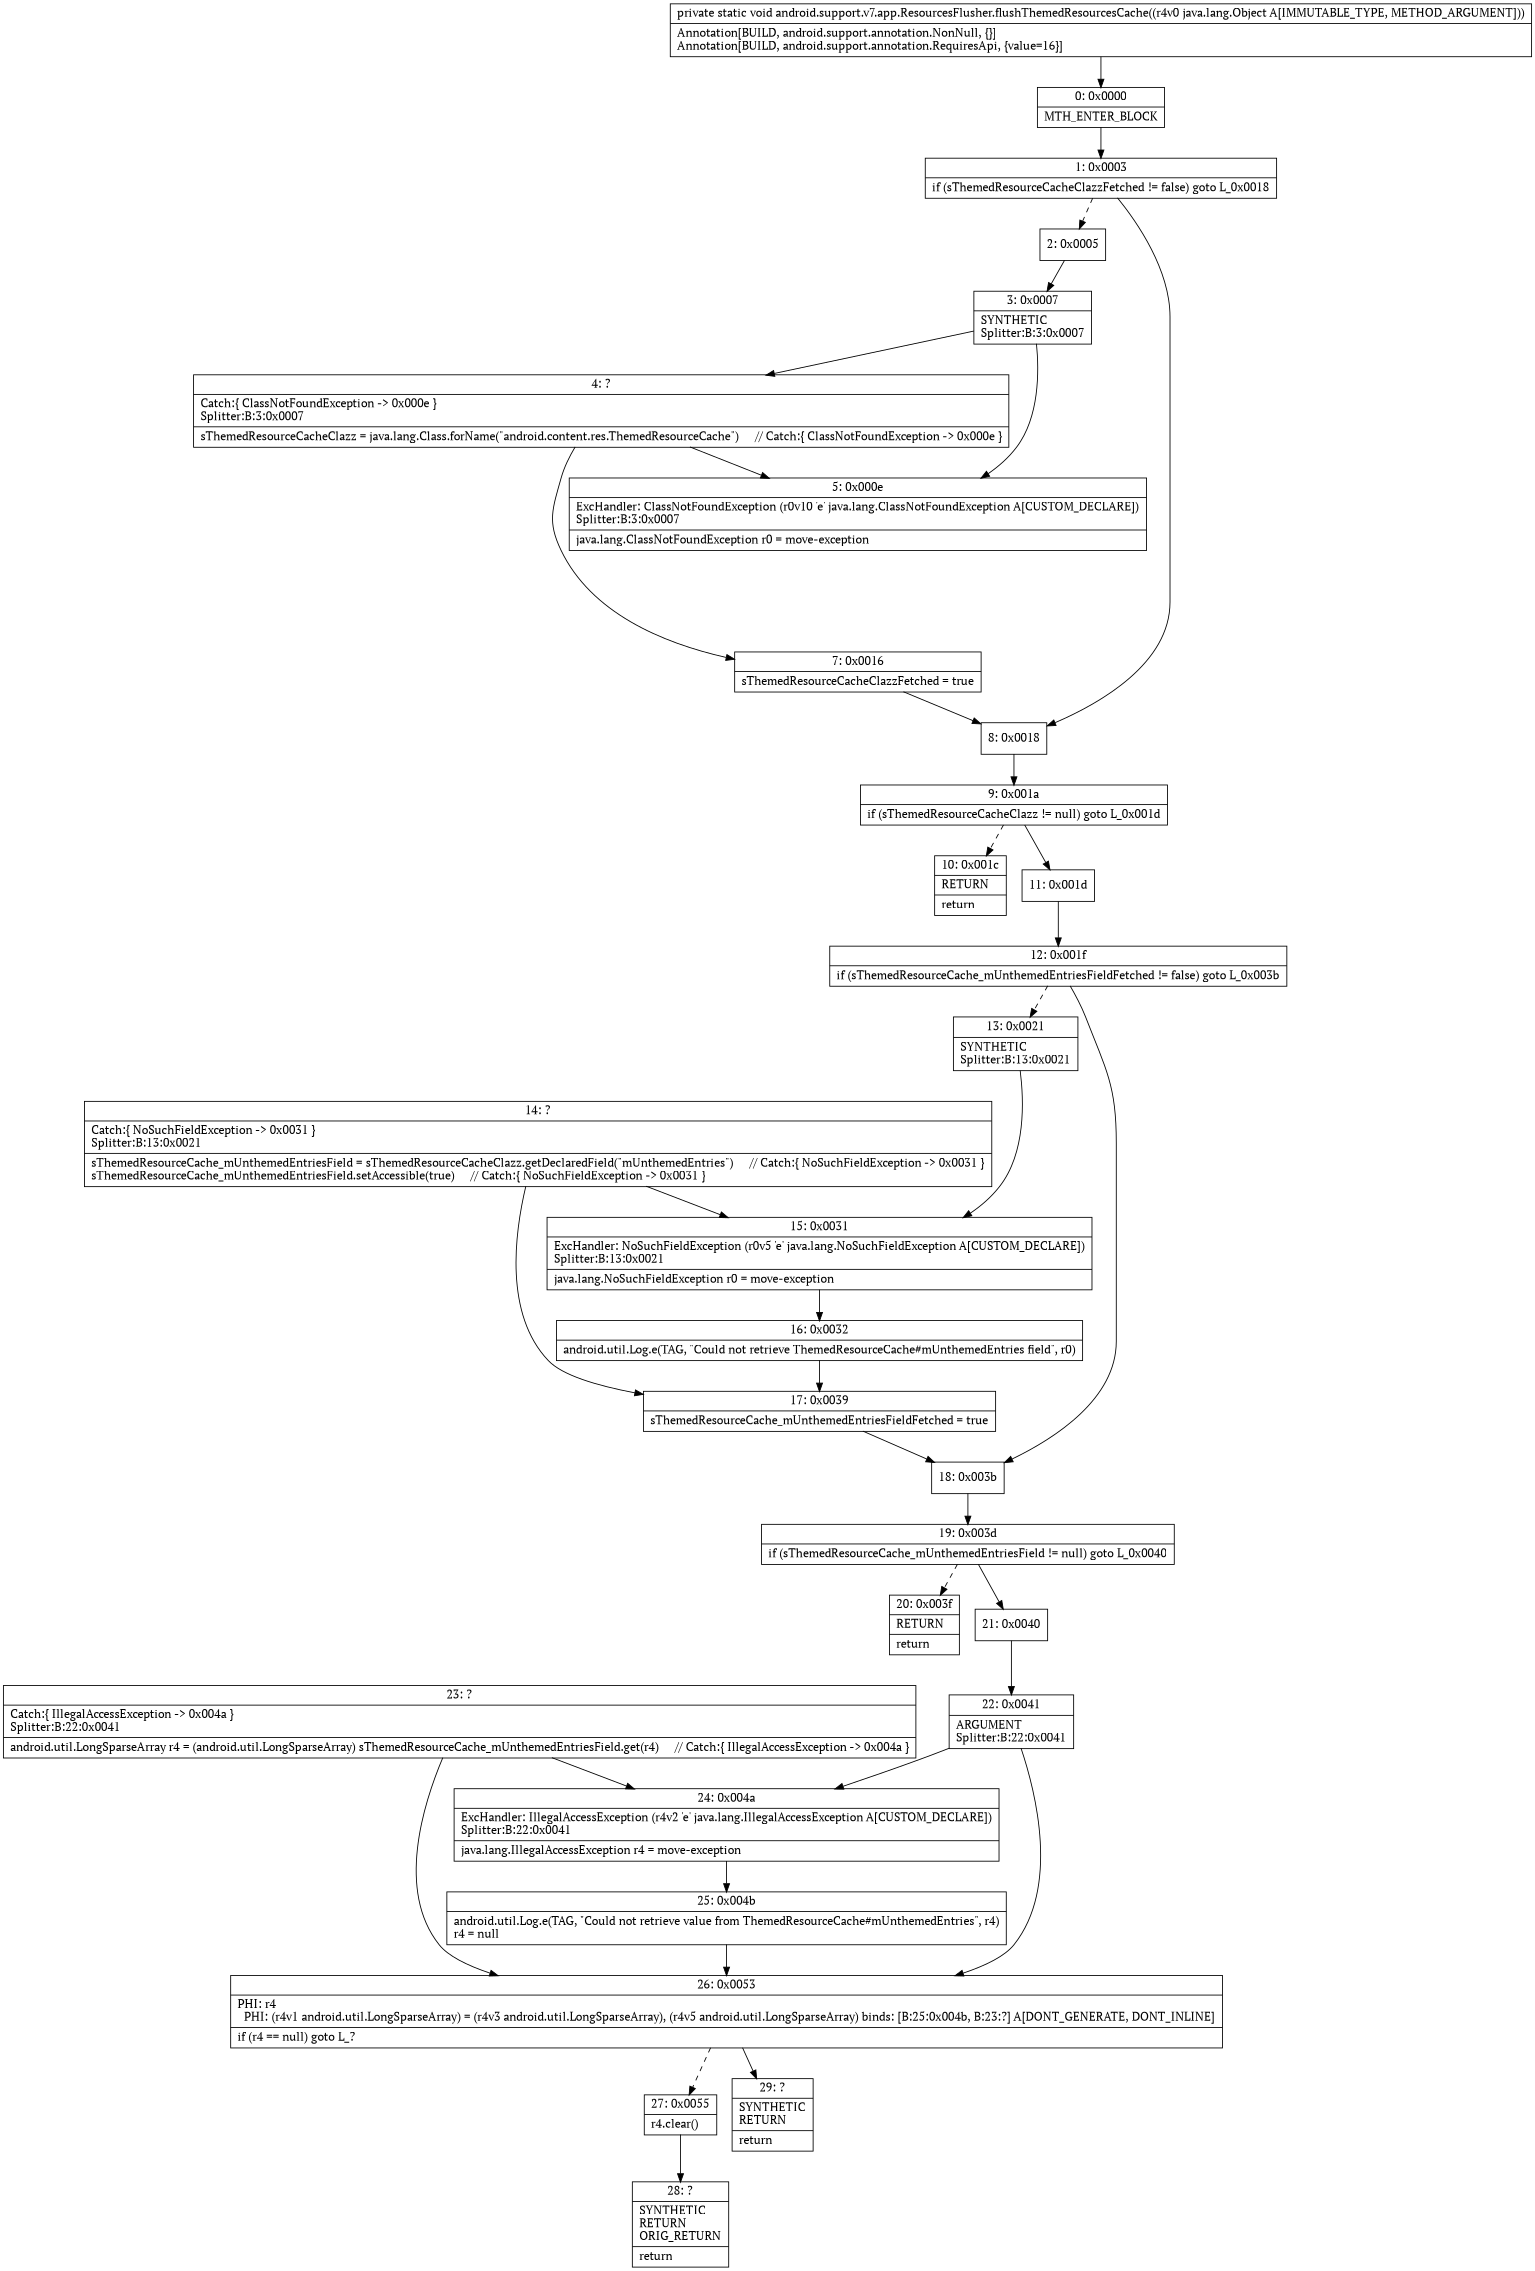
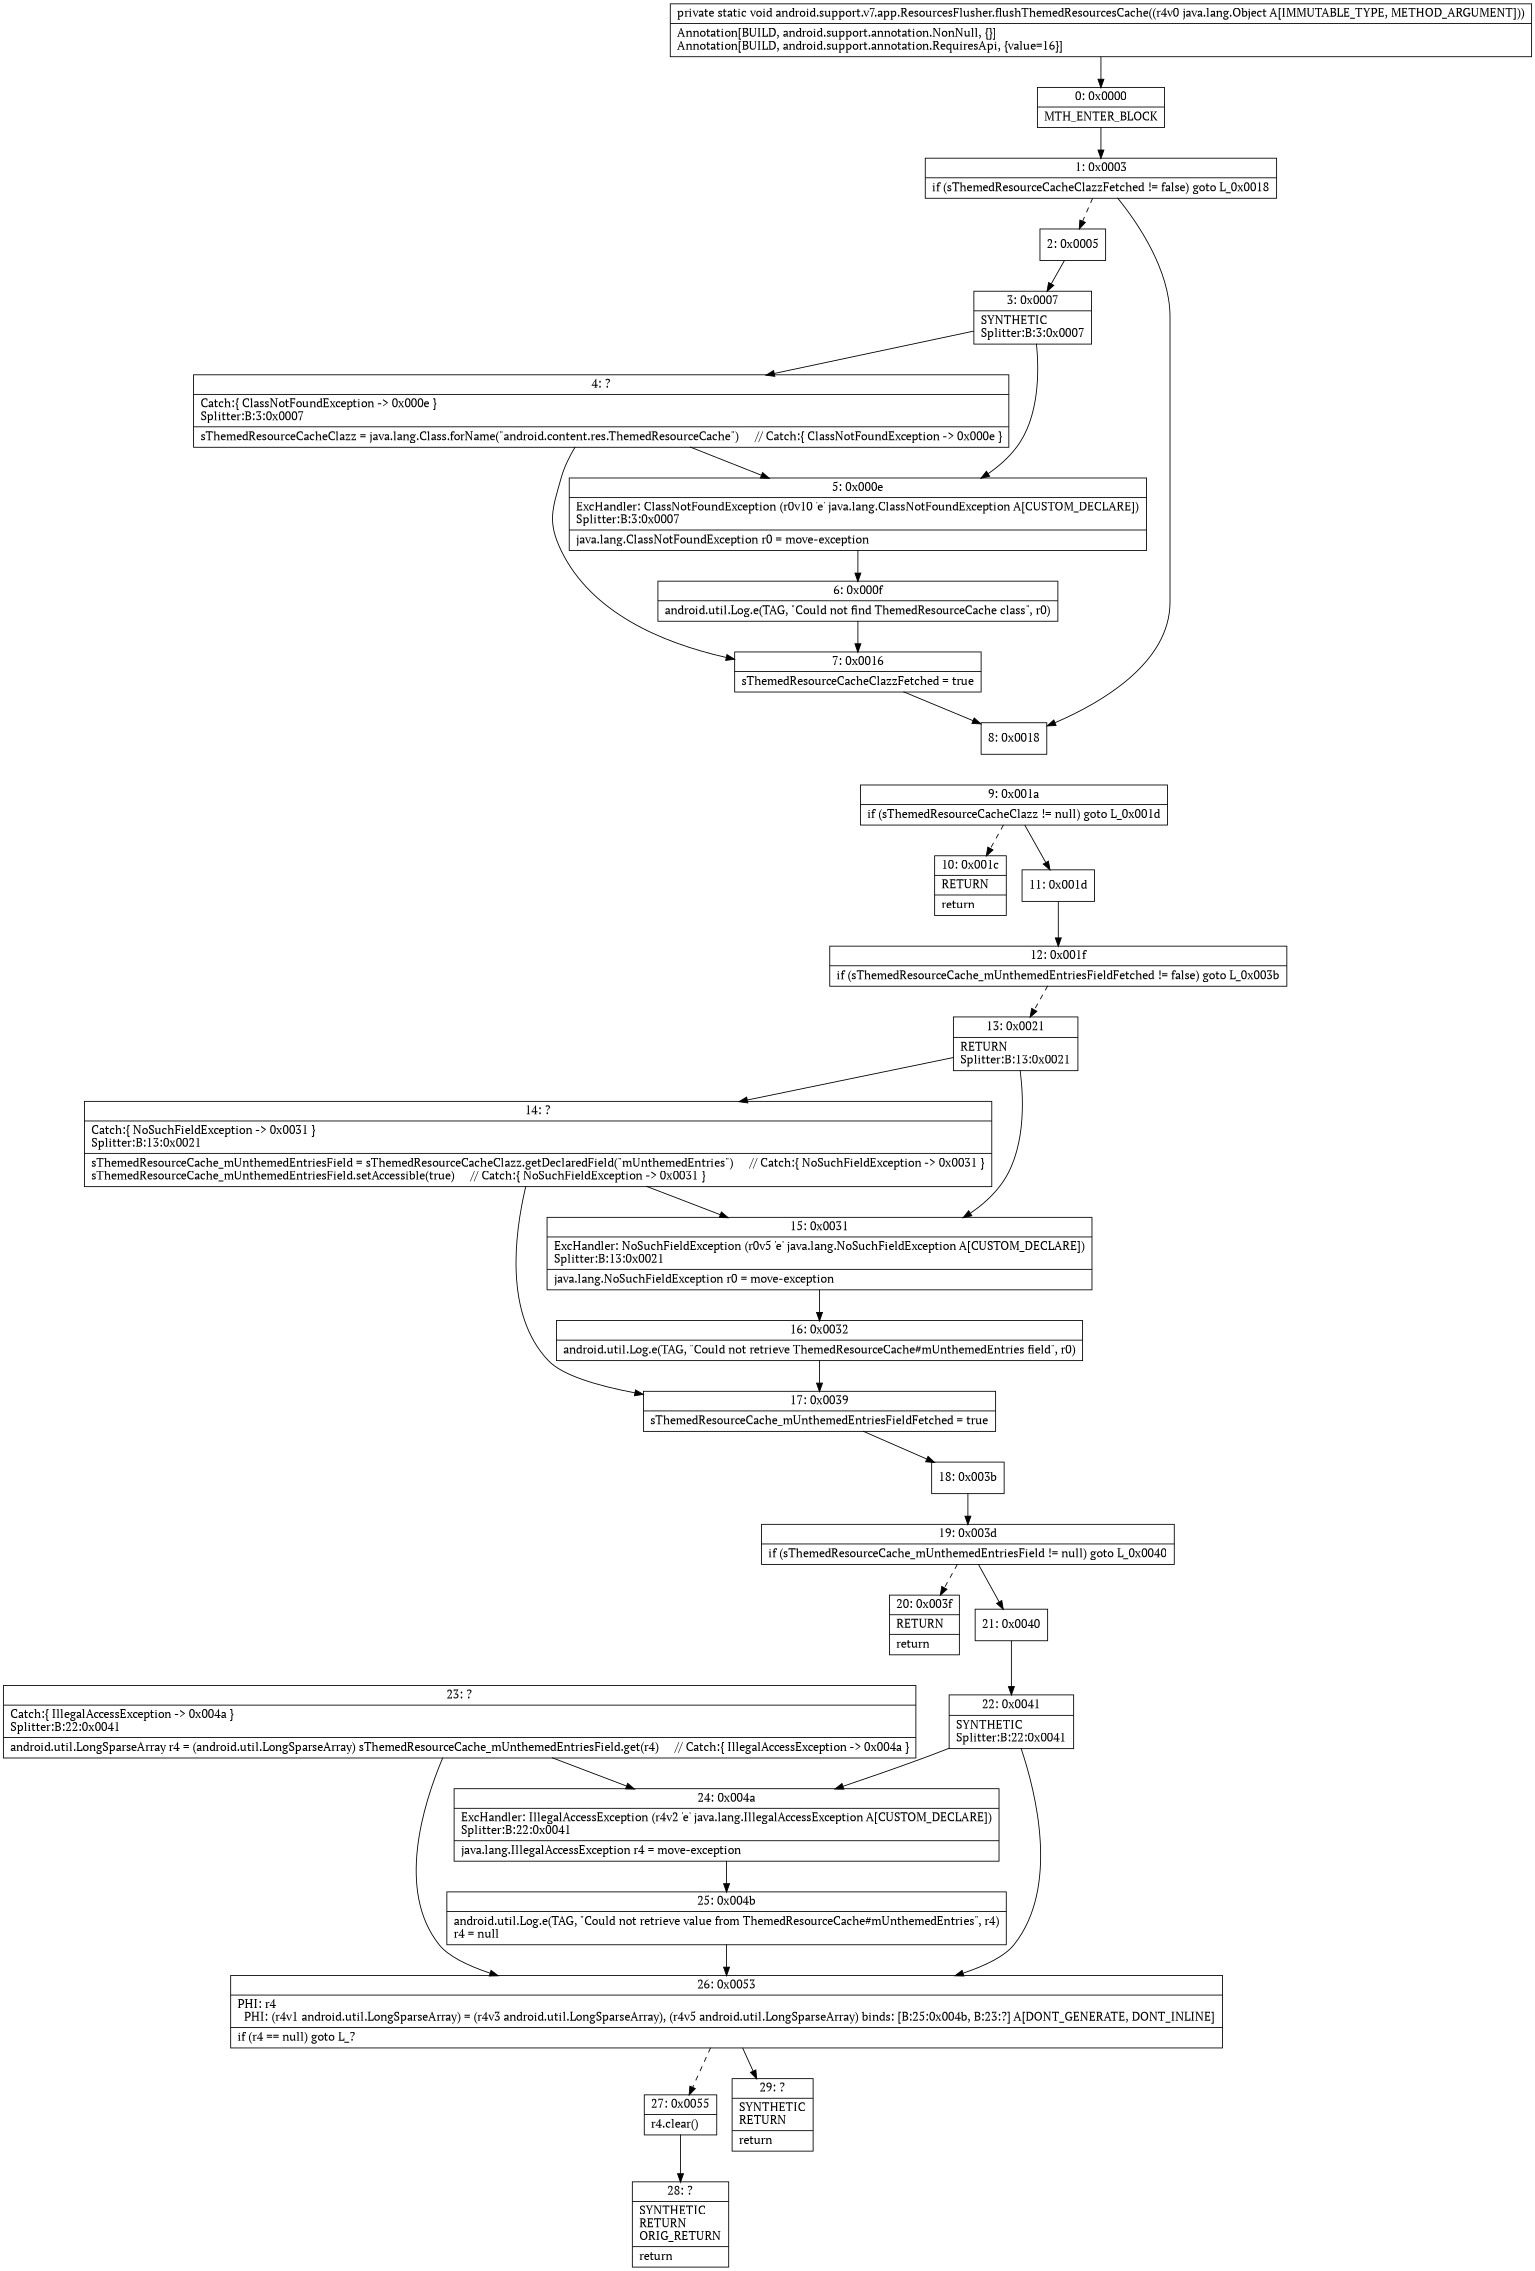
none -> (858, 601)
(1014, 765) -> none
(994, 1047) -> (984, 1047)
none -> (850, 1079)
(1116, 1242) -> none
(989, 1725) -> (990, 1725)
